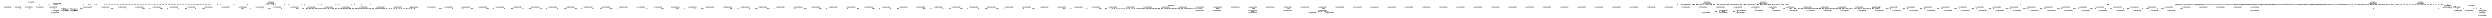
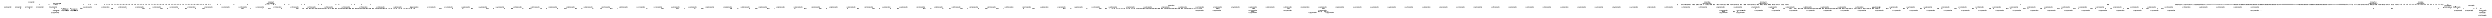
(2202, 9) -> (2352, 9)
(1706, 13) -> none
